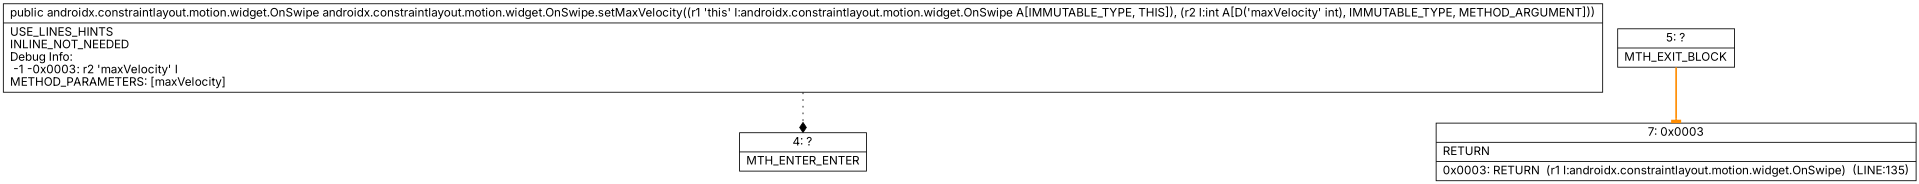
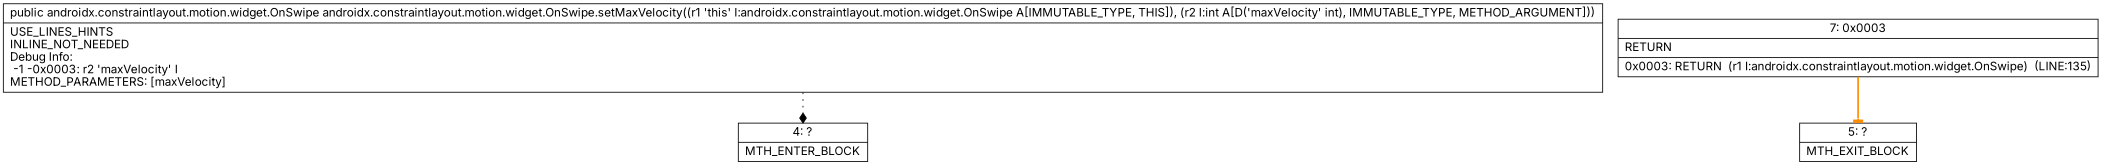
(1676, 93) -> (1858, 98)
(803, 161) -> (803, 152)
